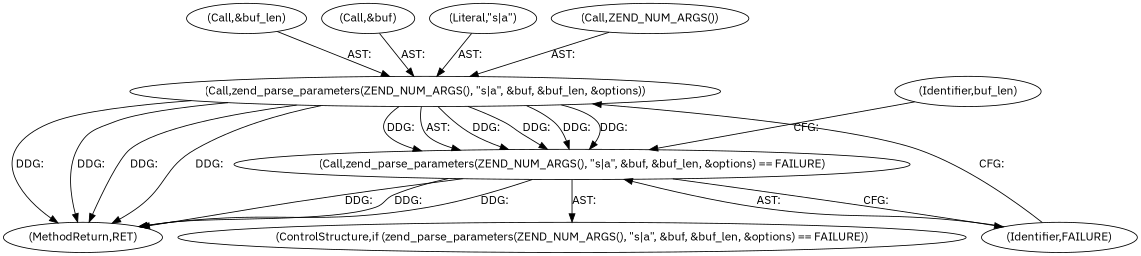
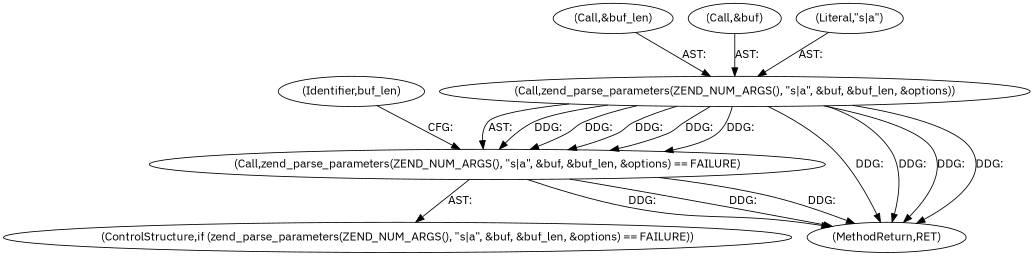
(650, 18) -> none
(1059, 237) -> none
